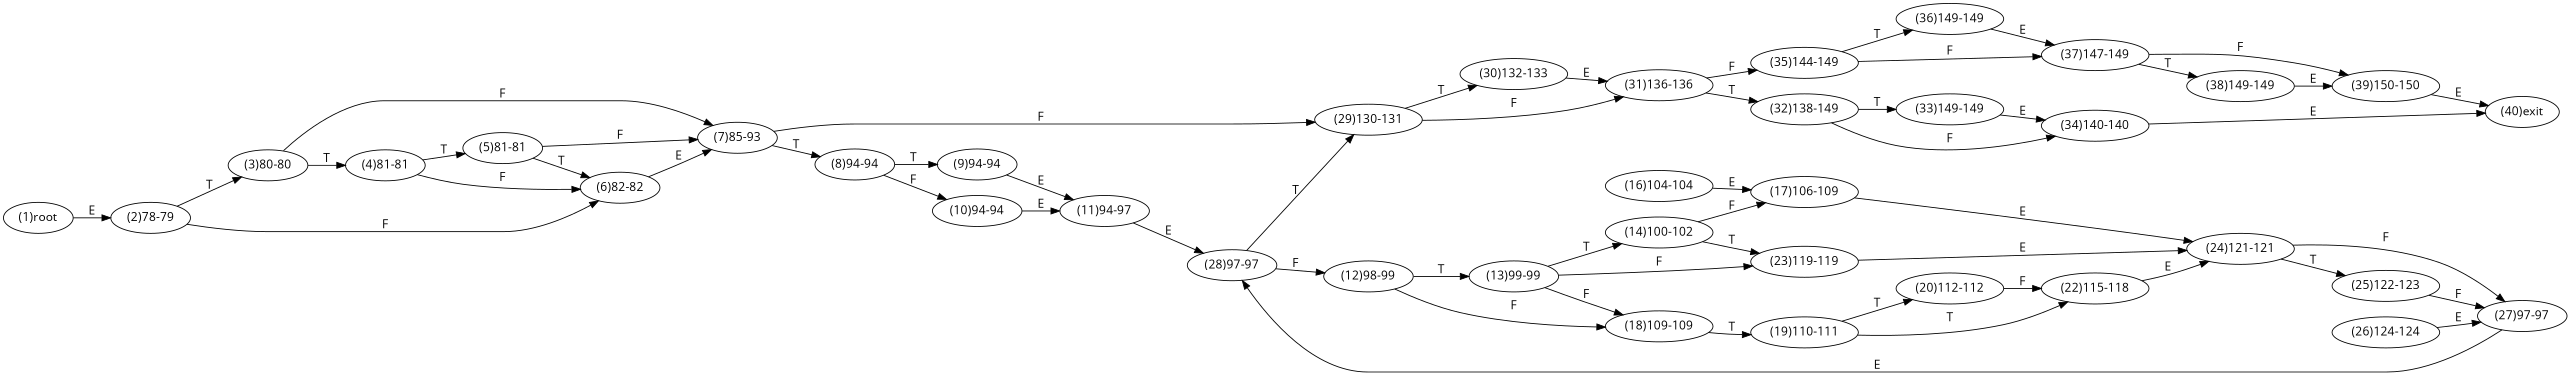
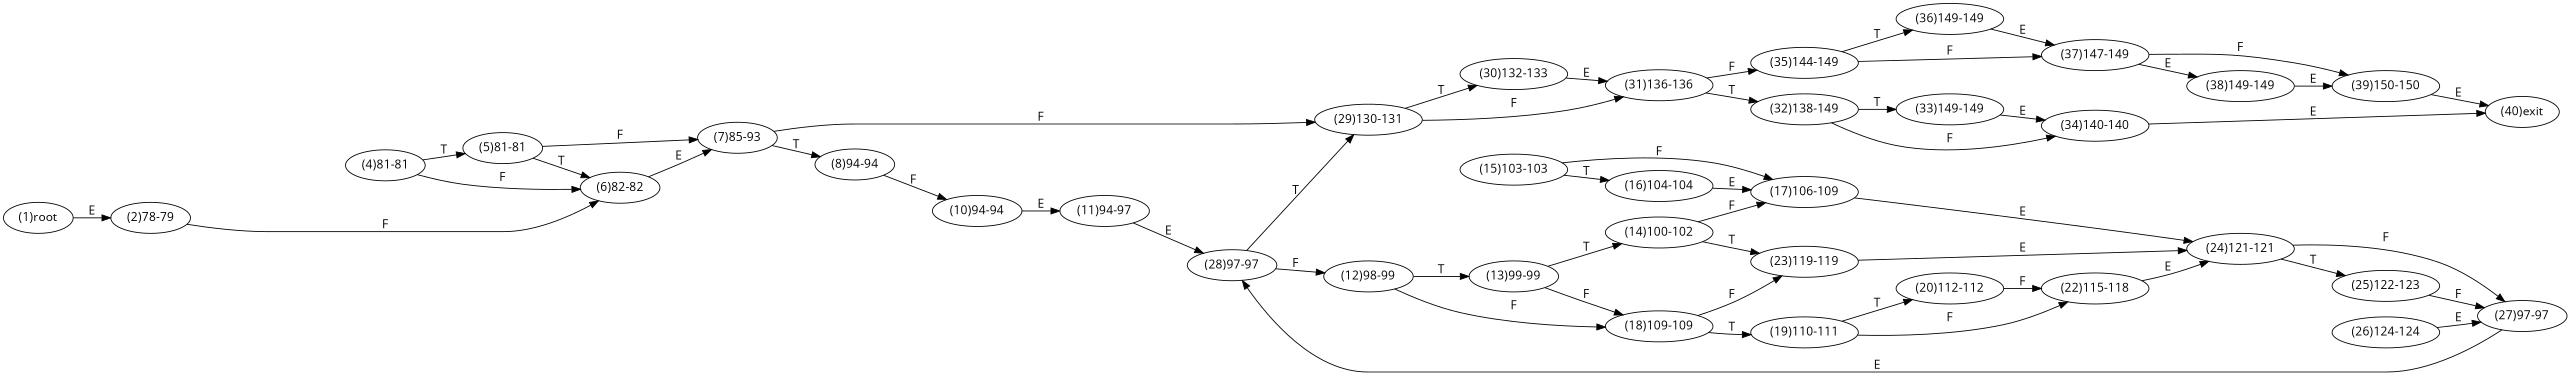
(2168, 64) -> (2168, 64)
(977, 164) -> none
(268, 165) -> none
none -> (1514, 170)
(1651, 272) -> (1737, 301)
(1950, 318) -> (1950, 318)
